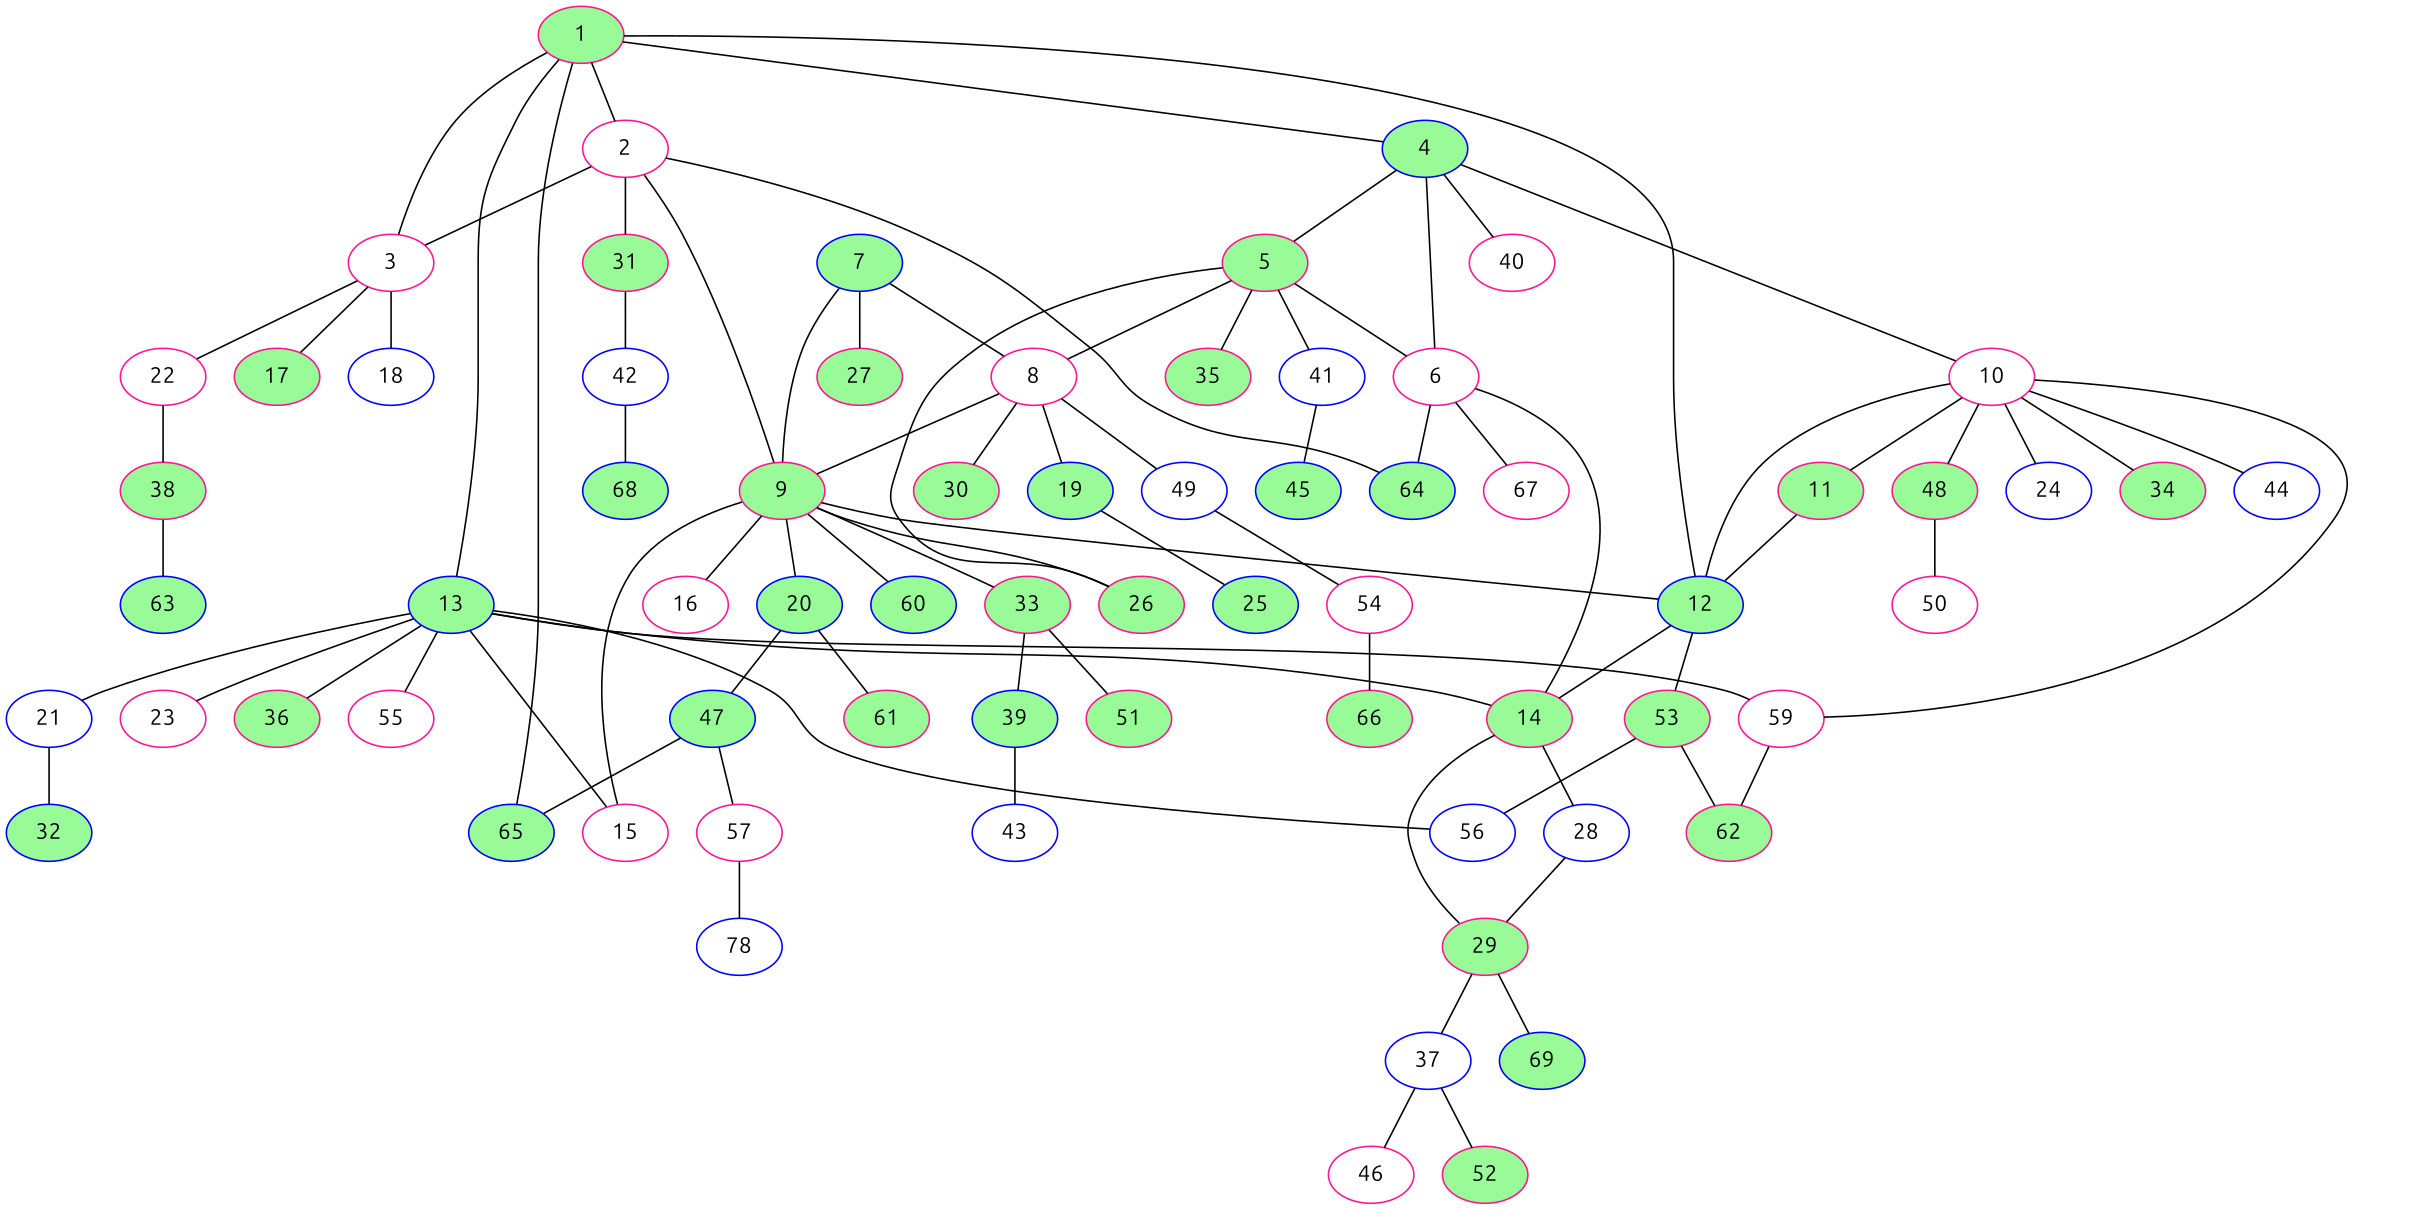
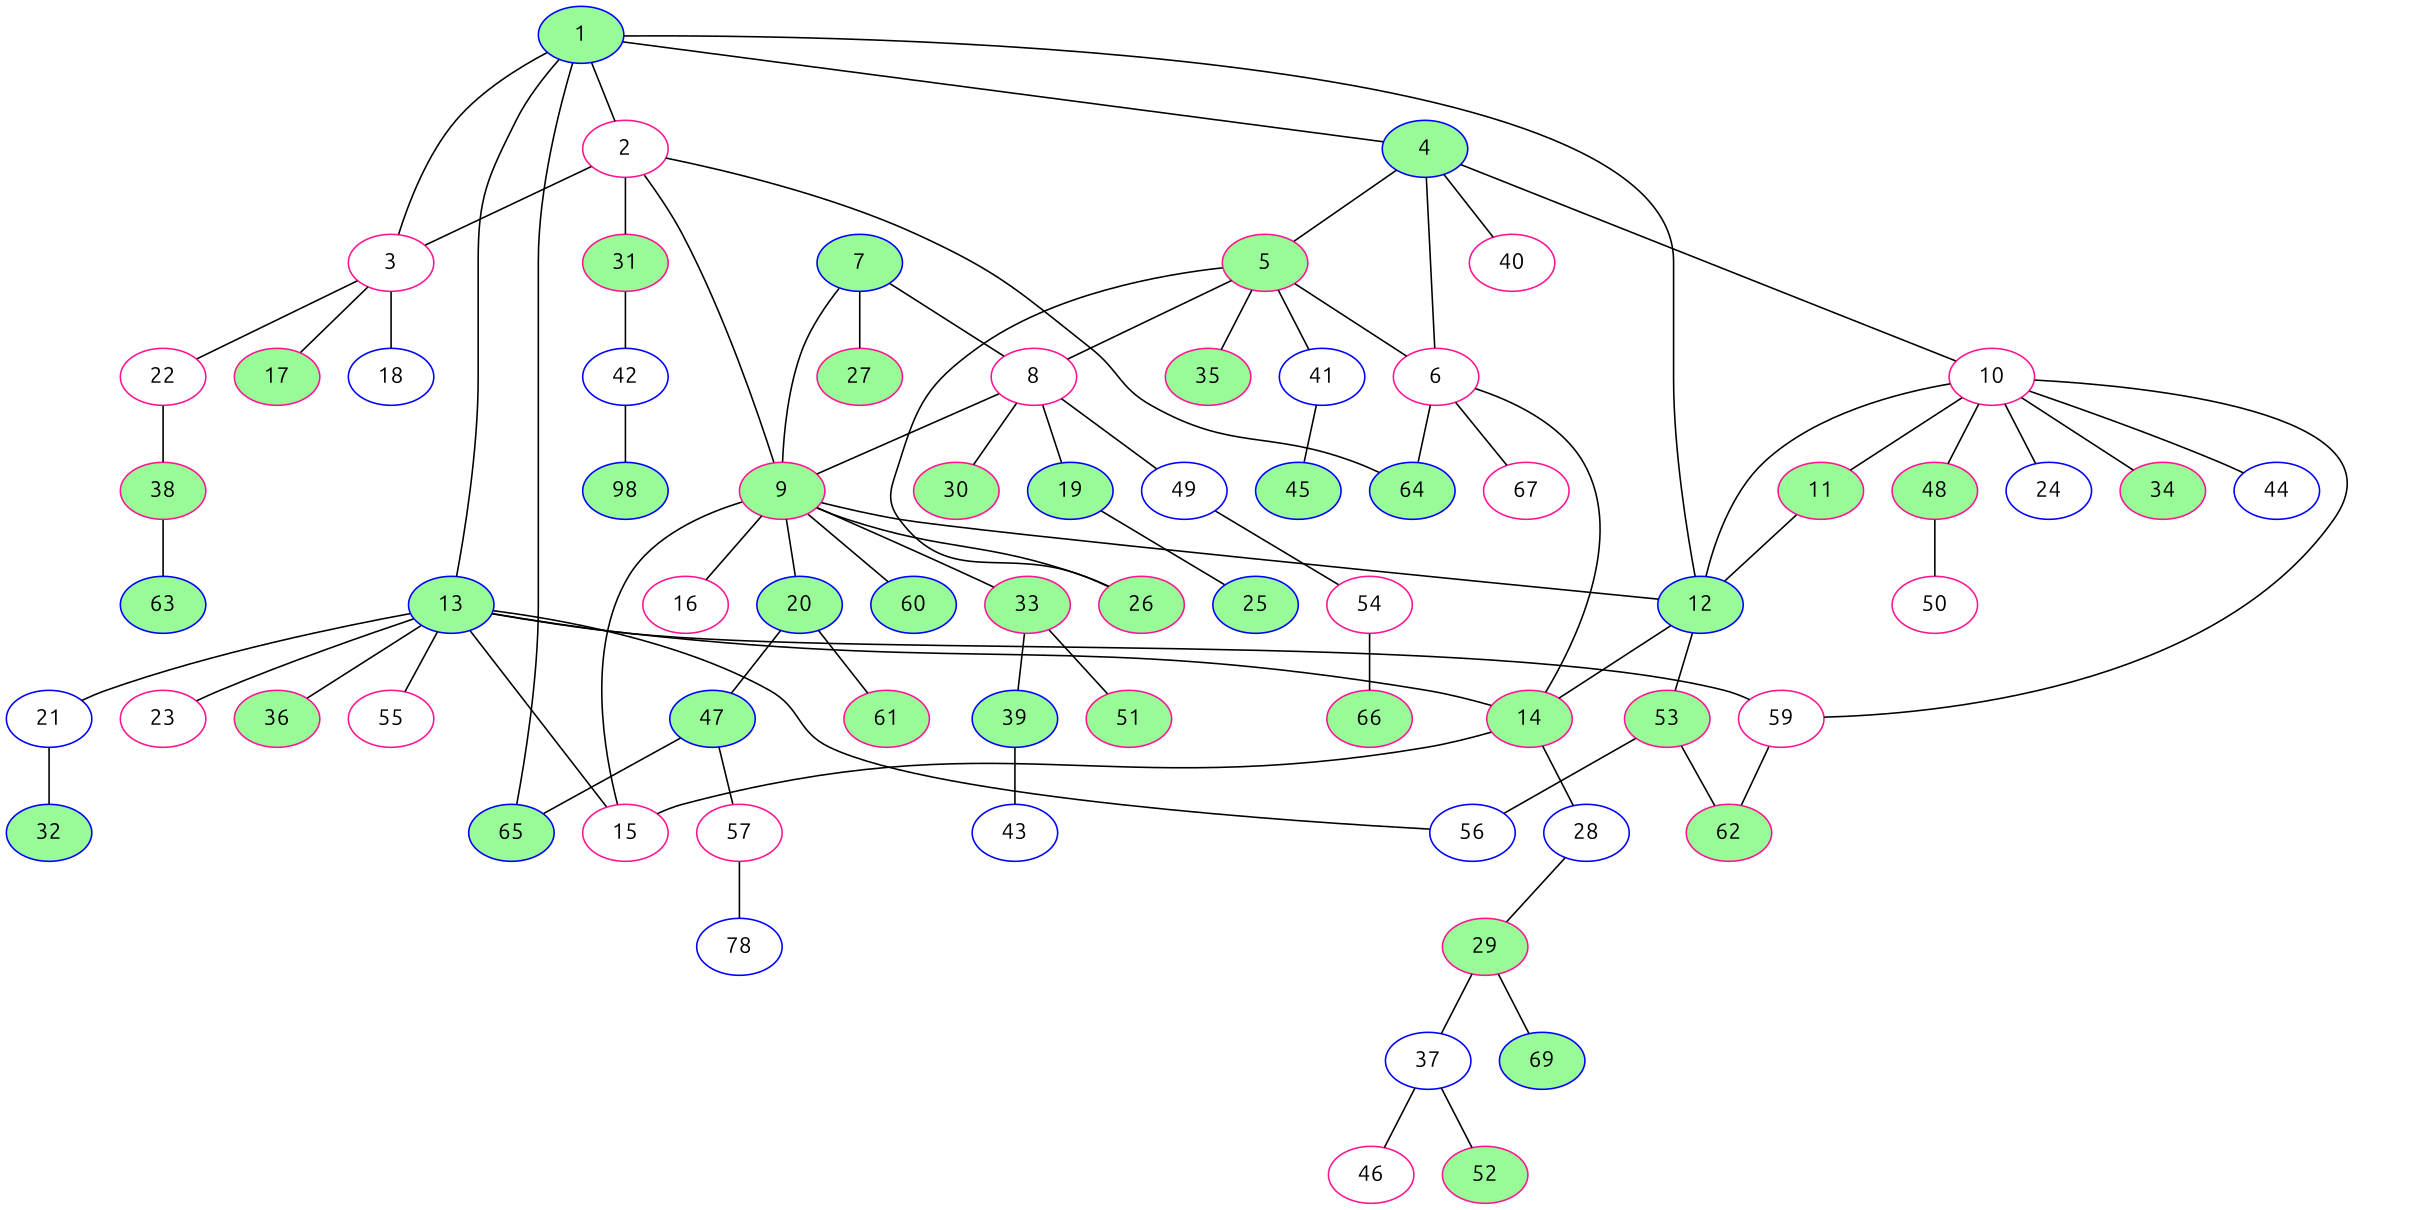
(581, 35) -> (581, 35)
(625, 491) -> (625, 491)
(1410, 818) -> (1073, 765)
